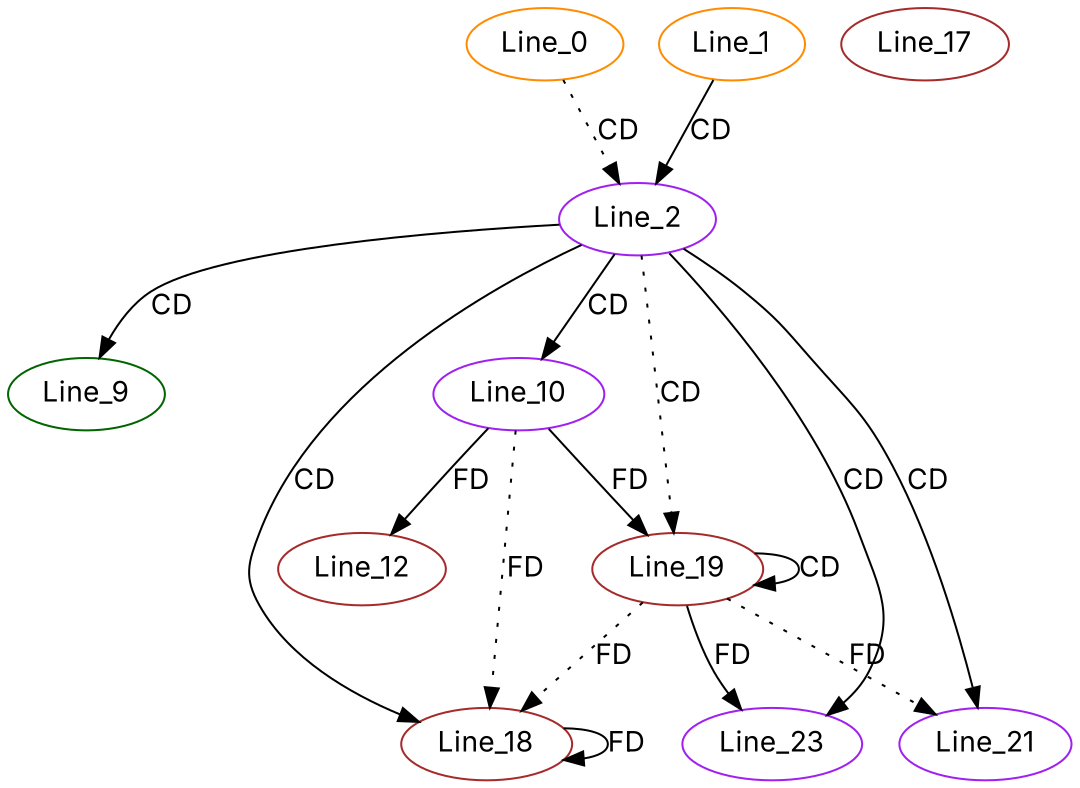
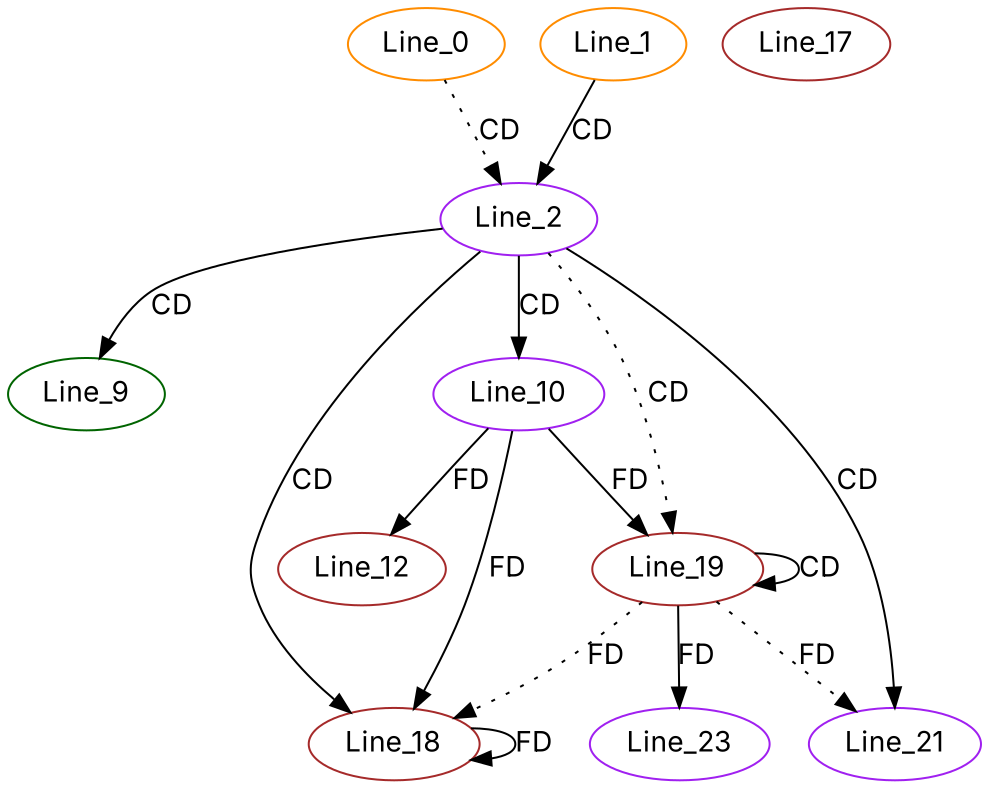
(826, 463) -> none
(504, 559) -> (479, 565)
